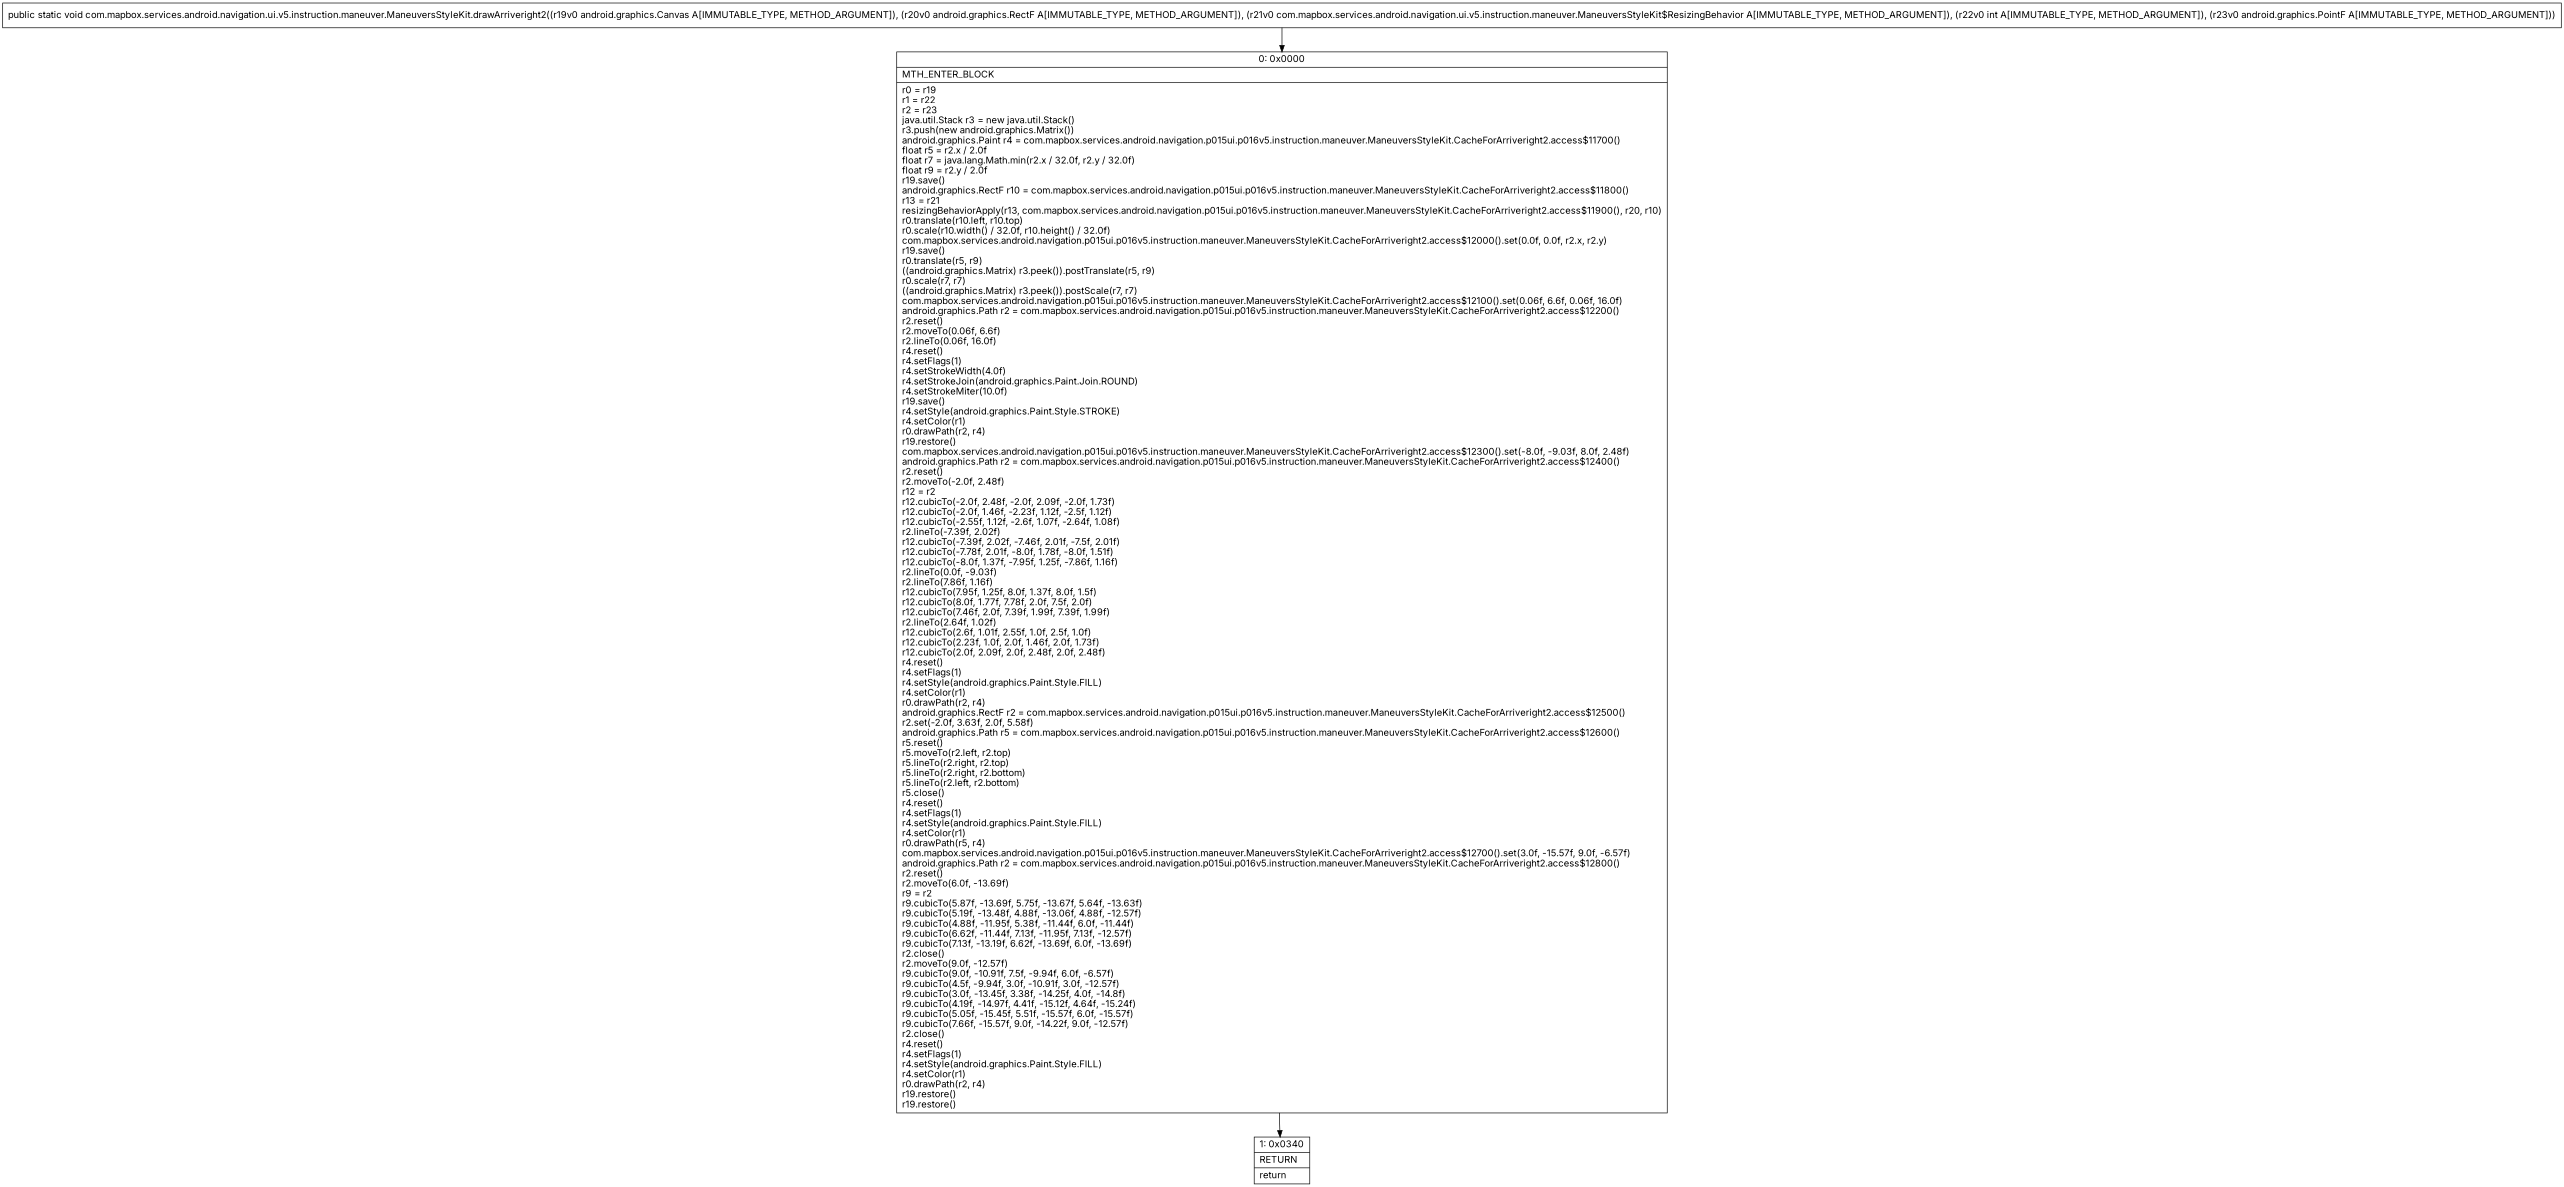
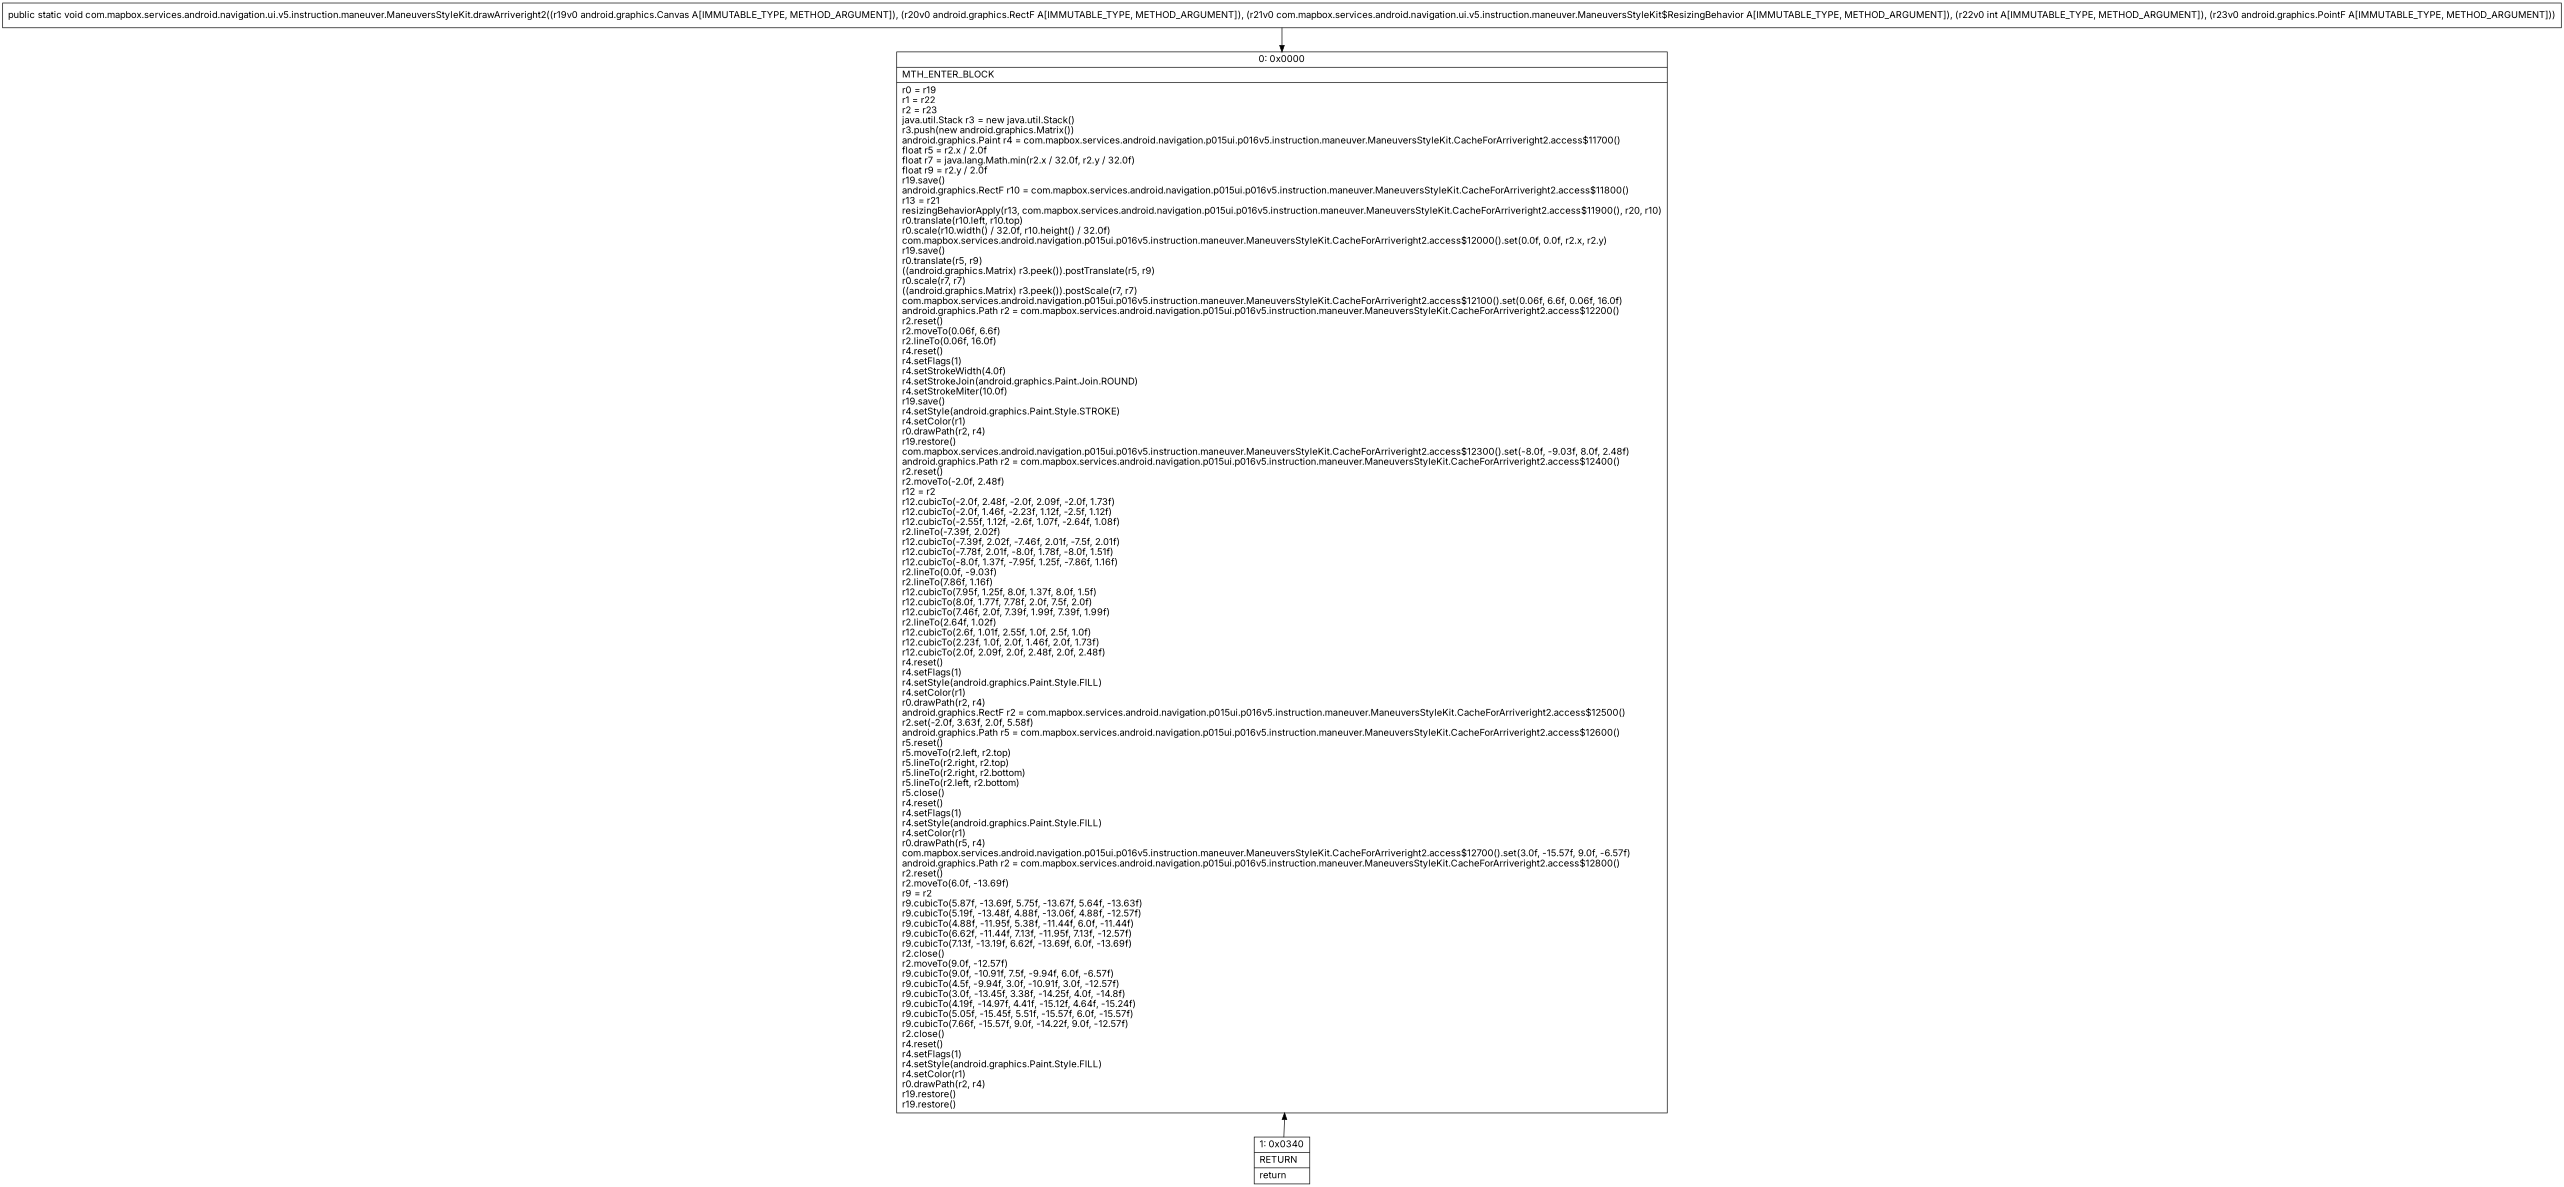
(1280, 1122) -> (1284, 1128)
